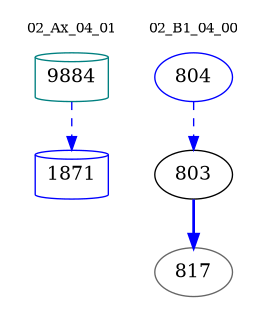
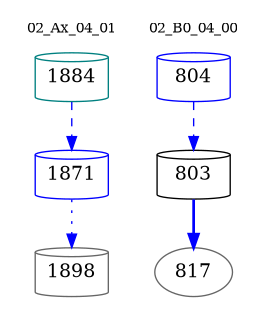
(194, 29) -> (194, 29)
(72, 77) -> (72, 77)
(194, 77) -> (194, 77)
(194, 175) -> (194, 175)
none -> (72, 272)
